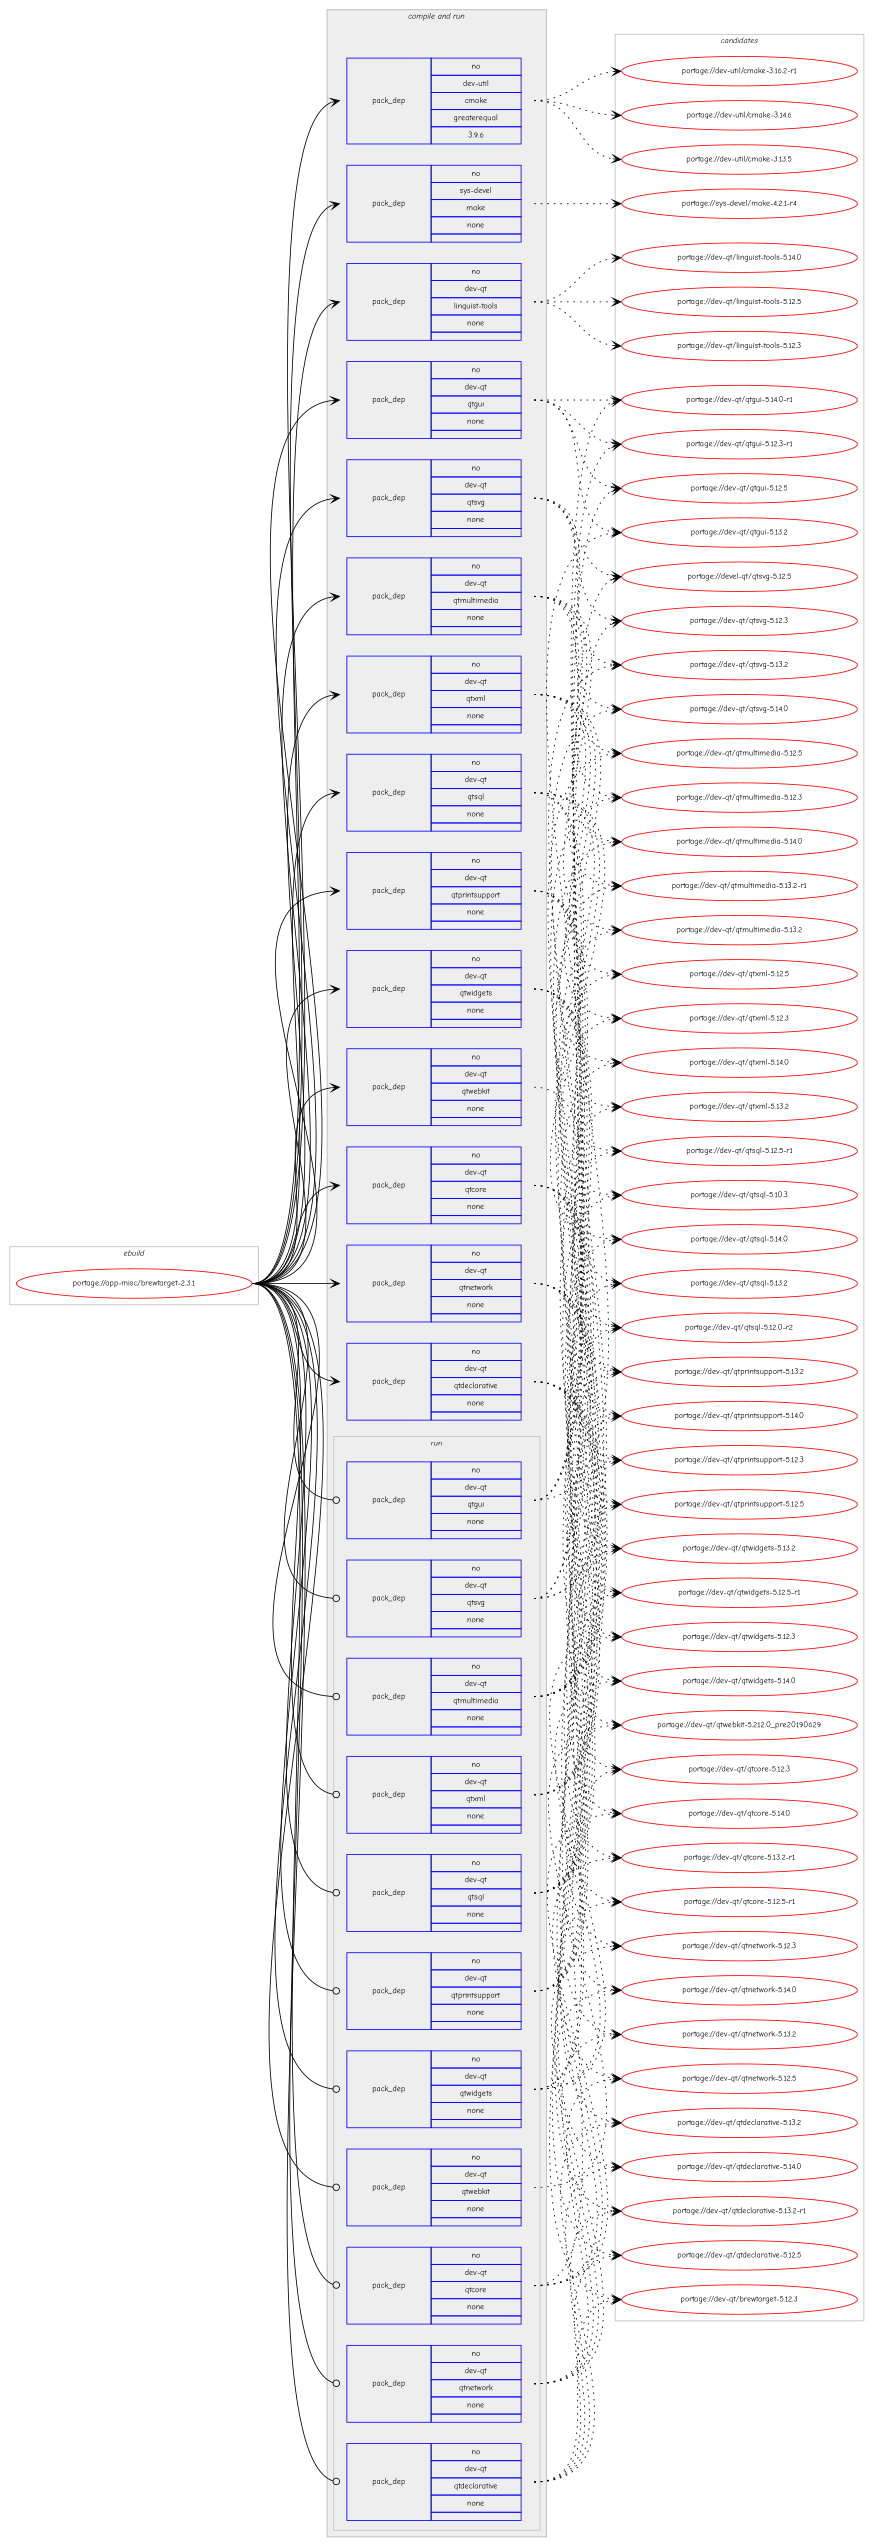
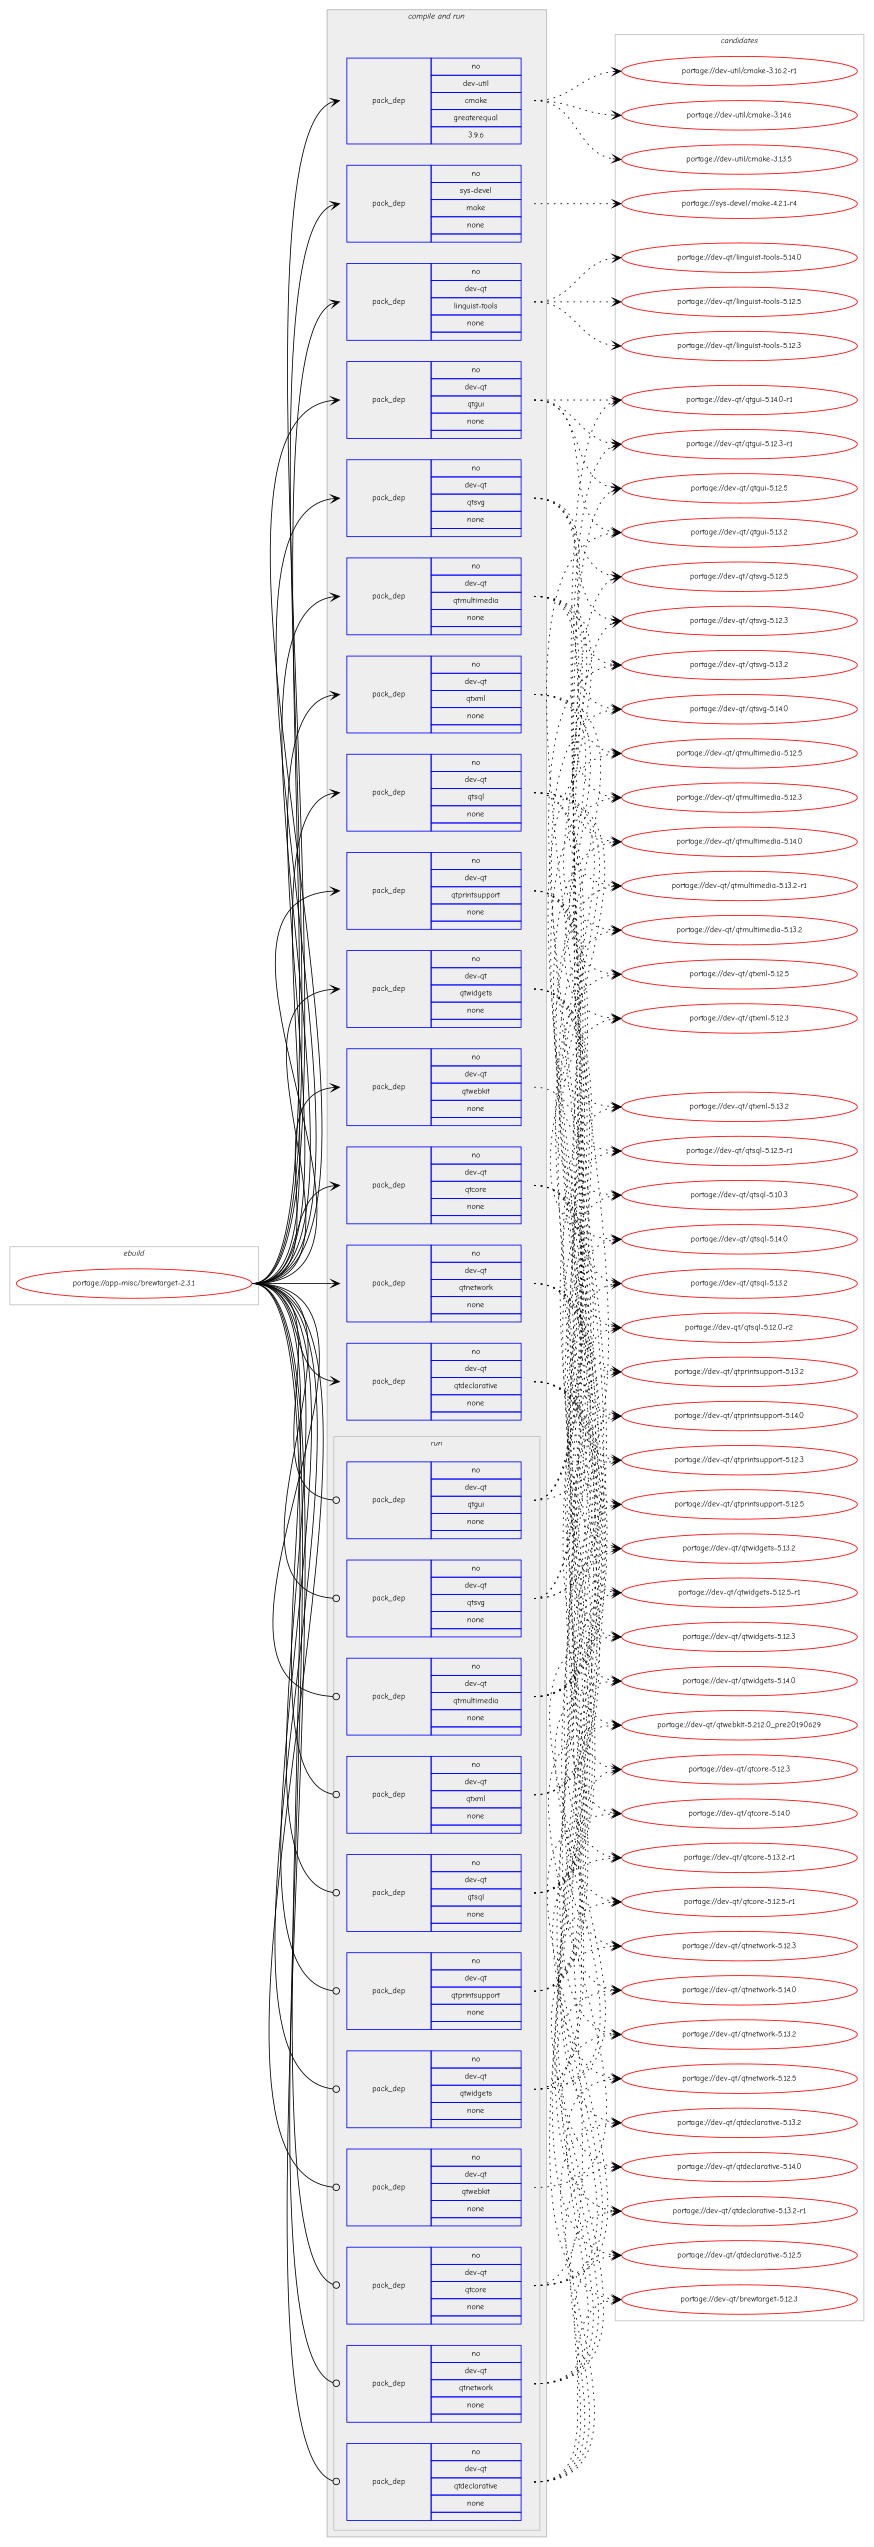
(740, 577) -> (740, 577)
(740, 1063) -> none
